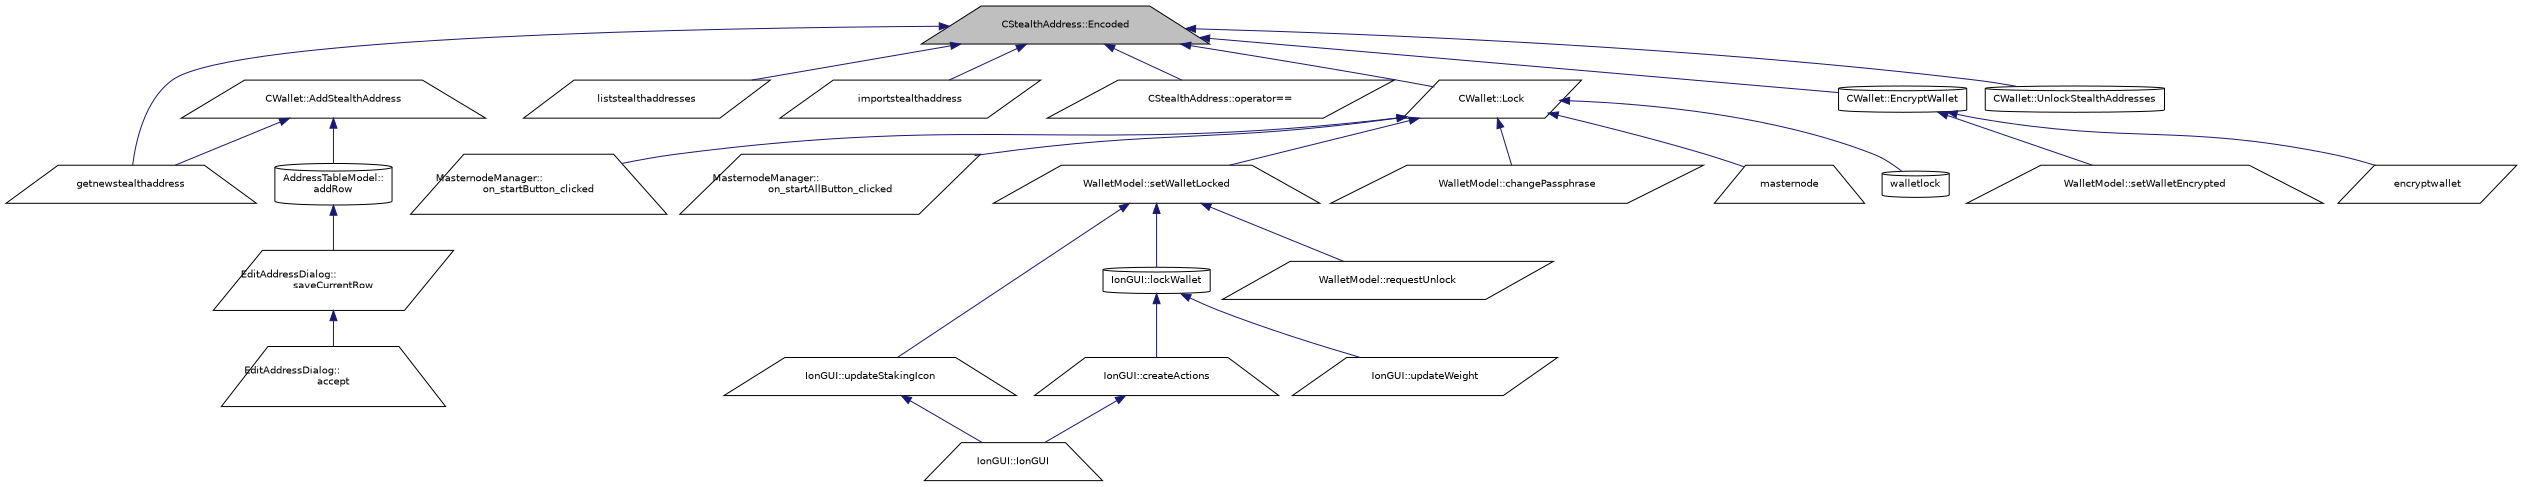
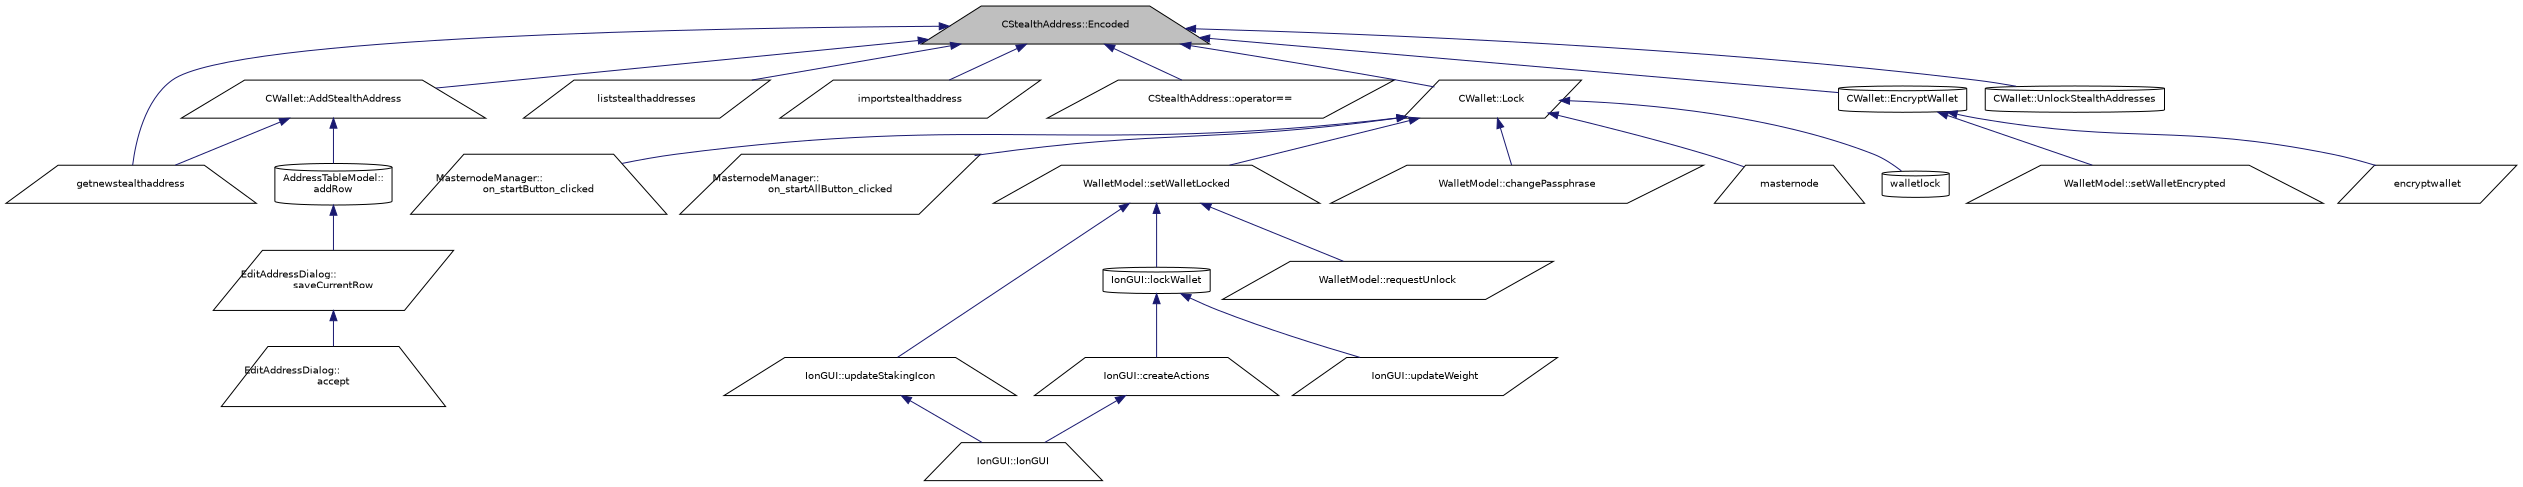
none -> (677, 64)
